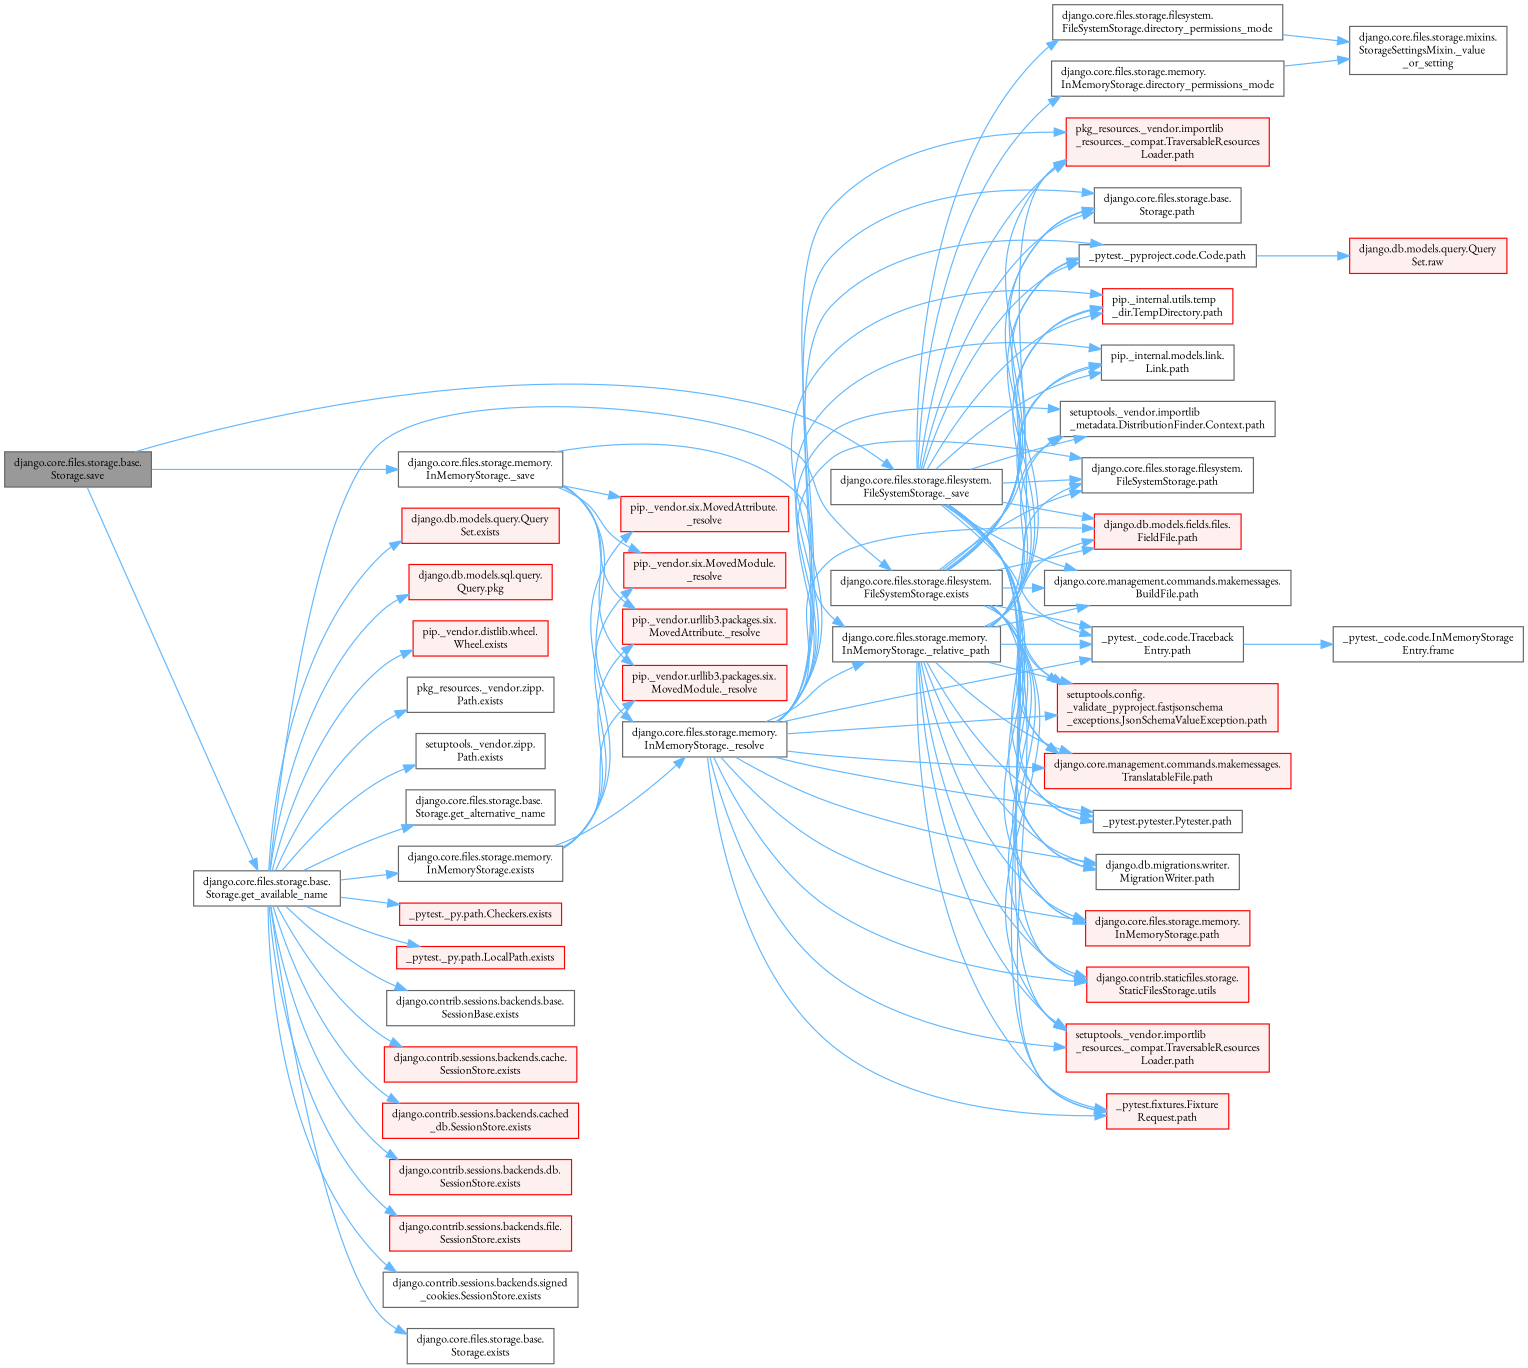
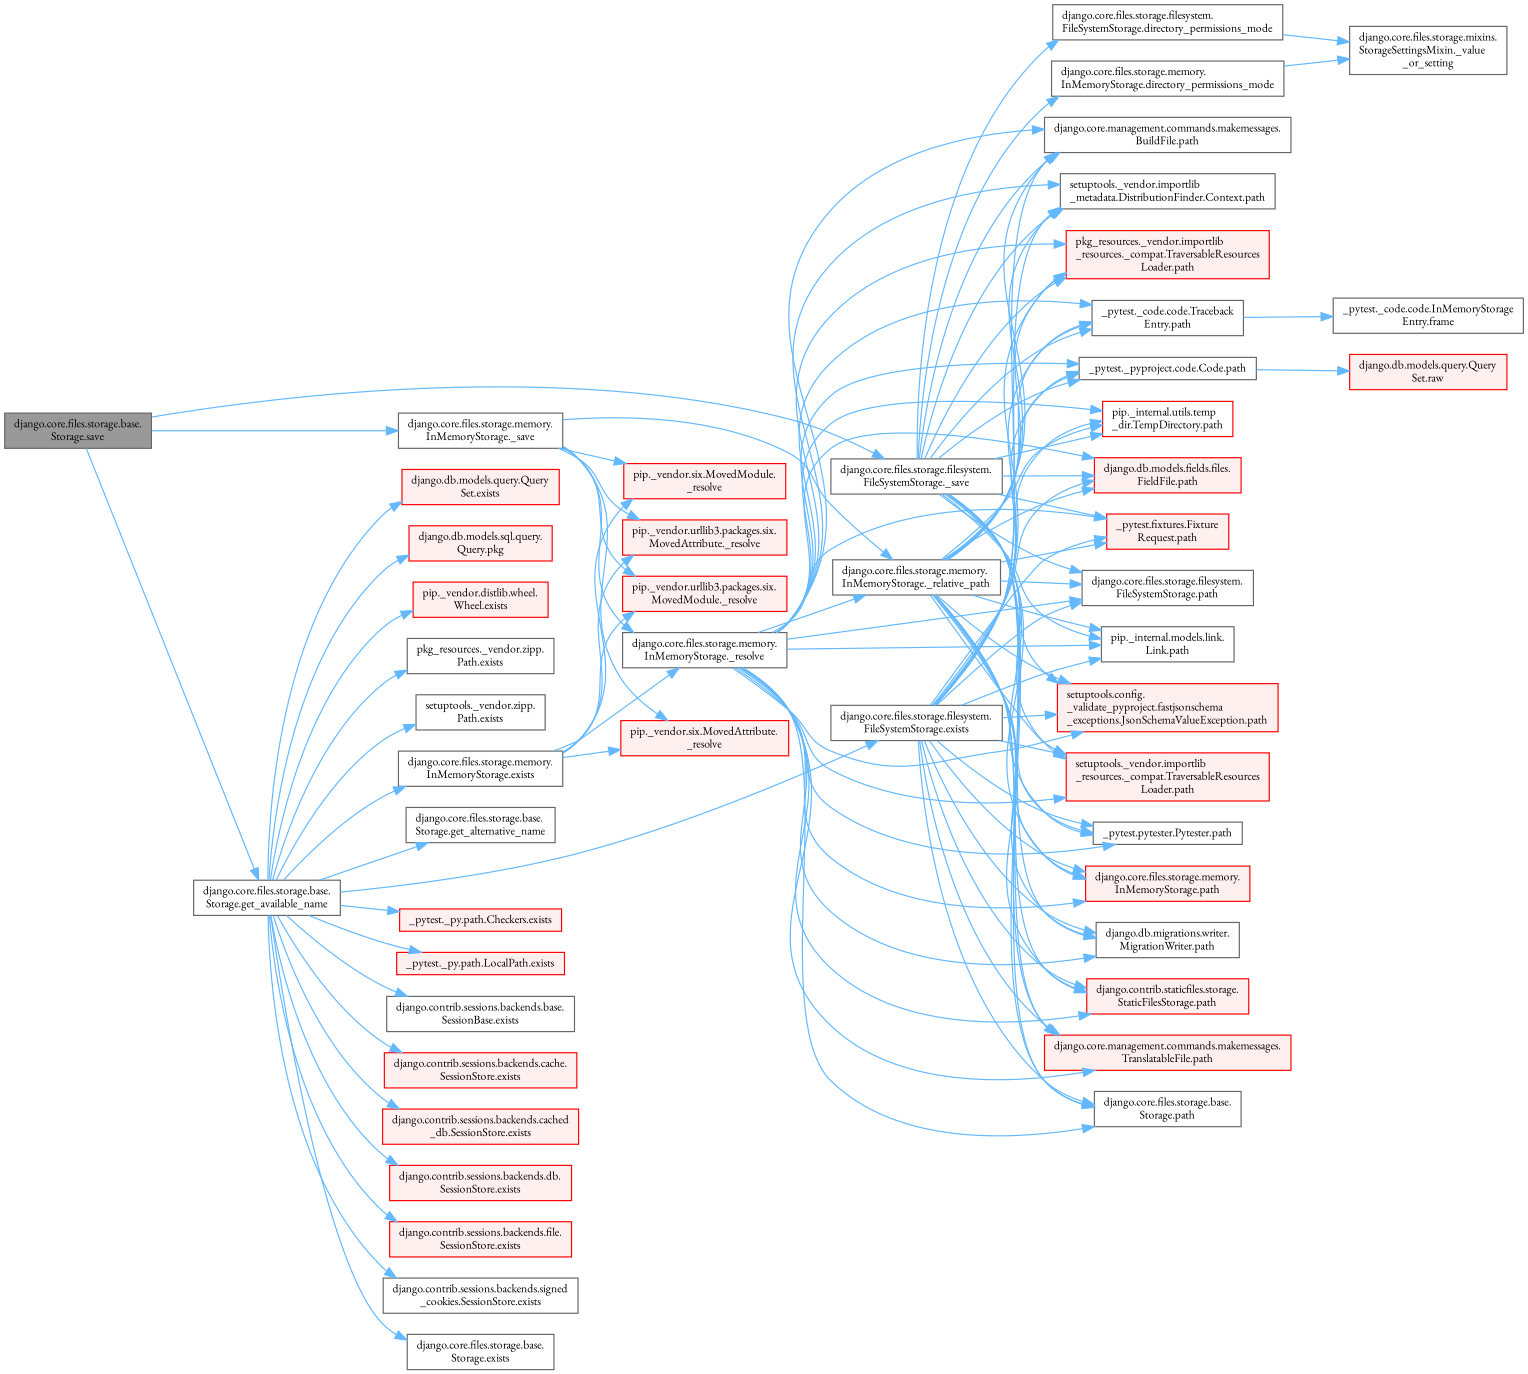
none -> (789, 314)
(1168, 985) -> (1168, 996)
